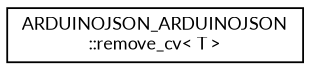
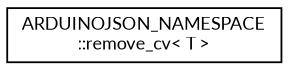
(155, 35) -> (144, 35)
